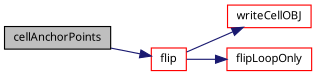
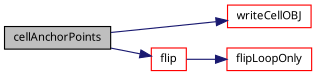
(210, 42) -> (164, 27)
